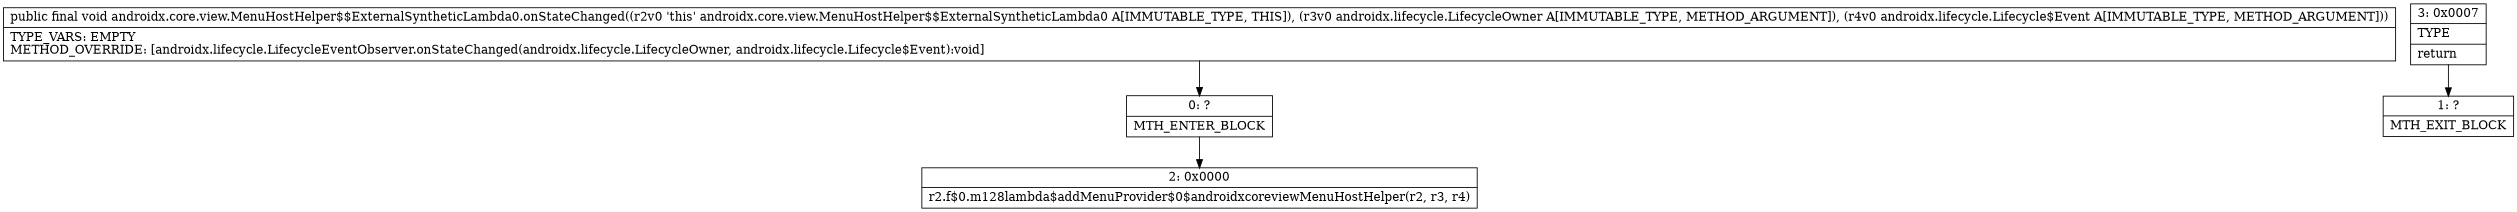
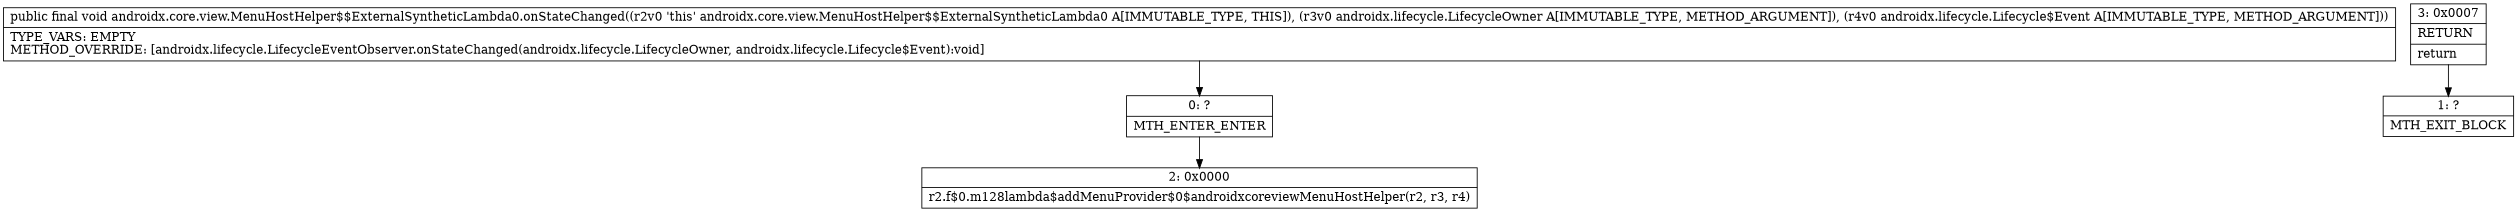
(2434, 33) -> (2445, 33)
(1200, 126) -> (1200, 126)
